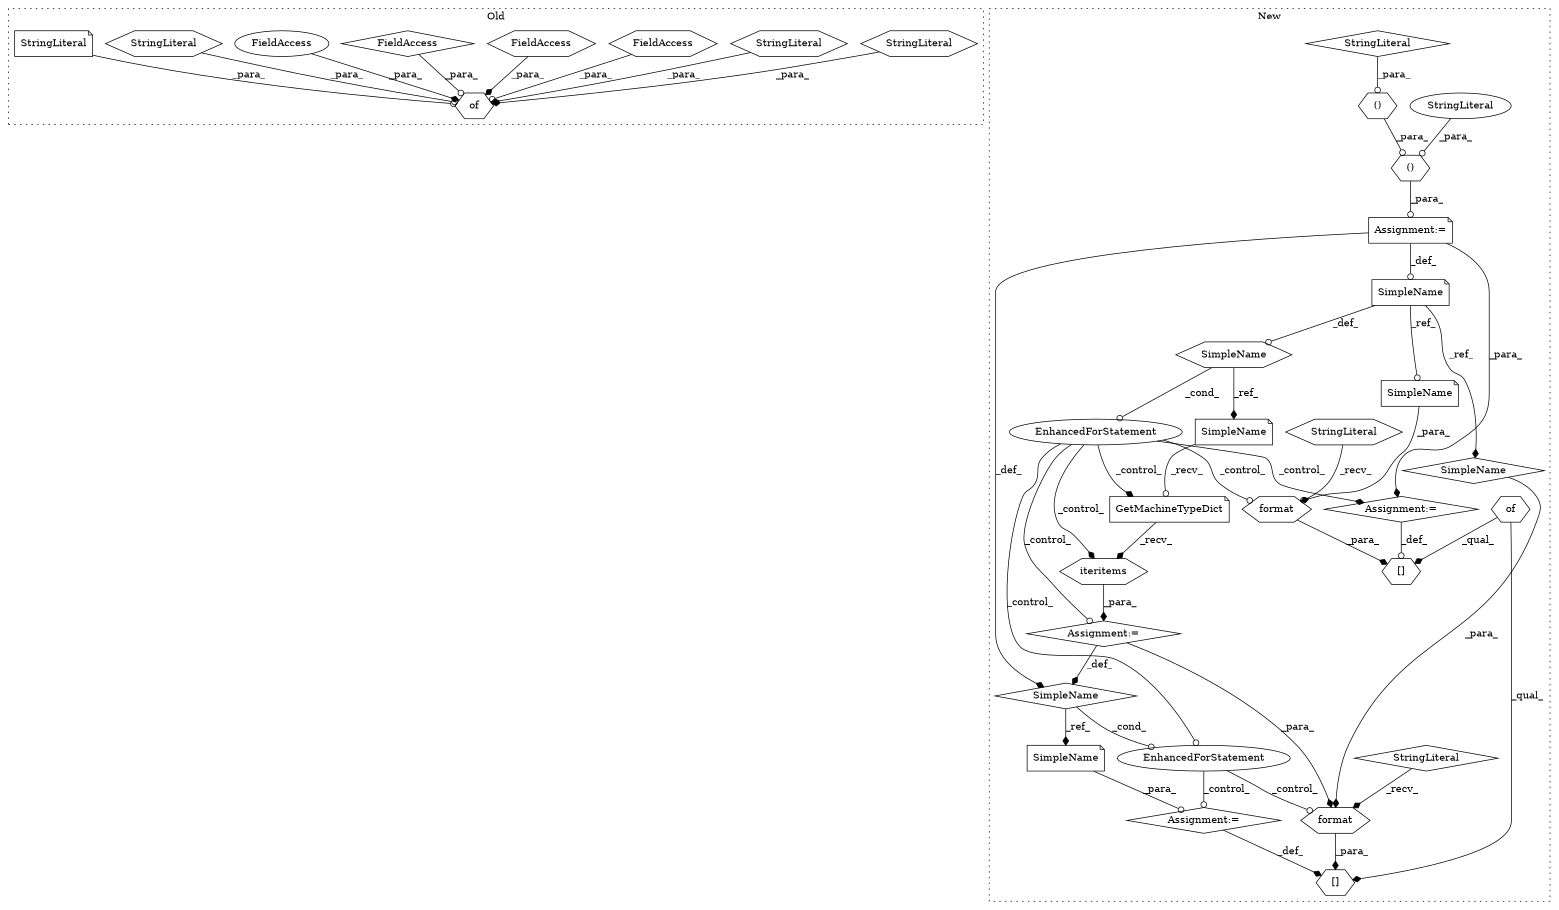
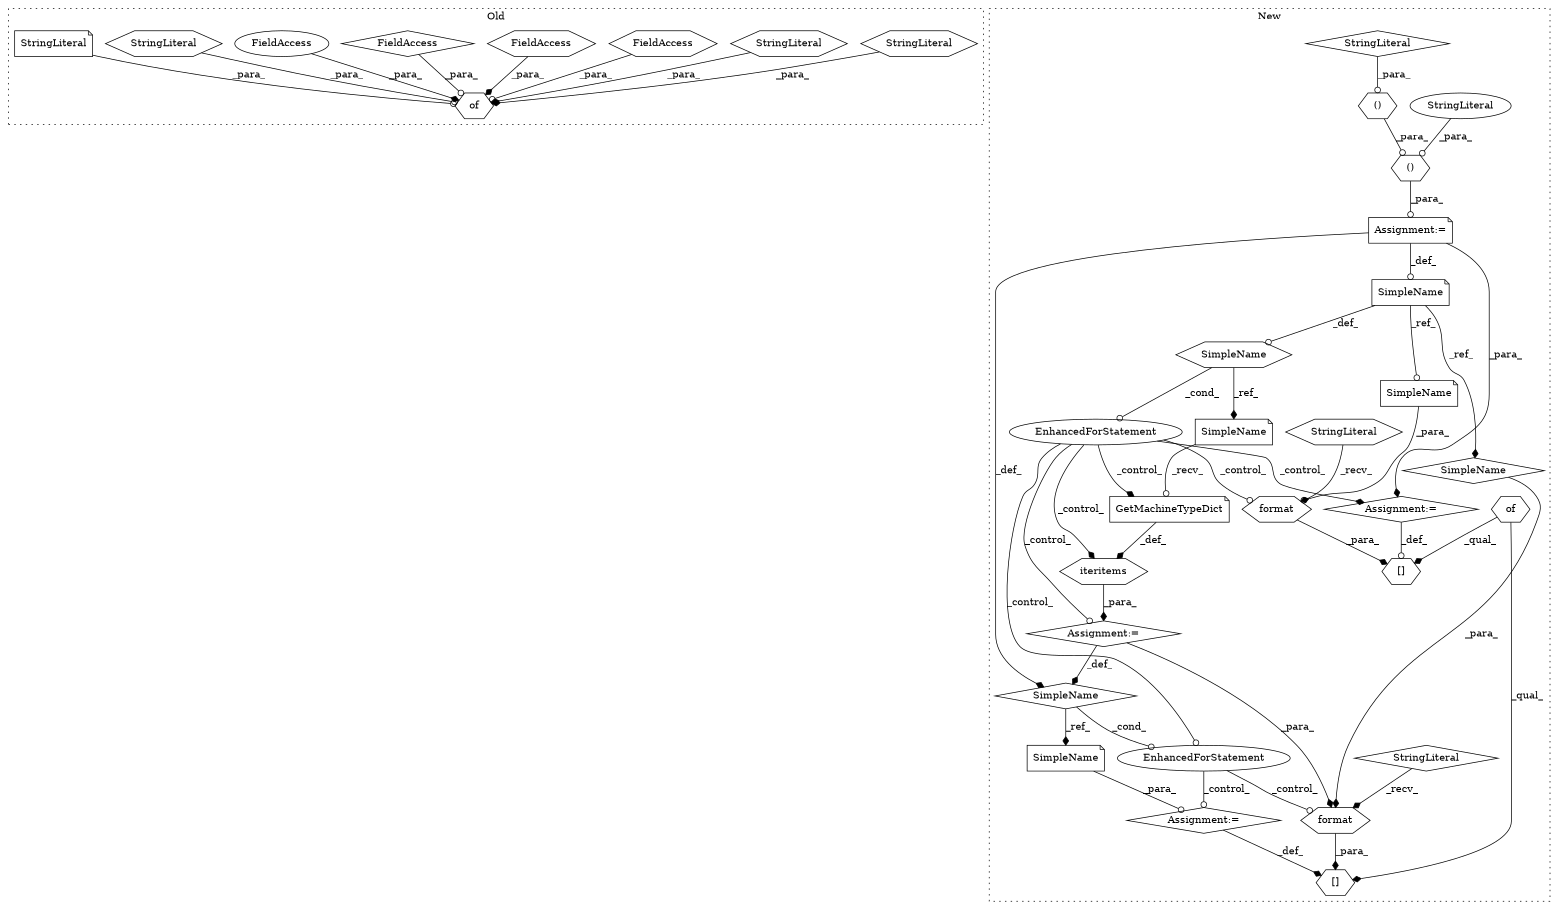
(1156, 540) -> (1153, 540)
